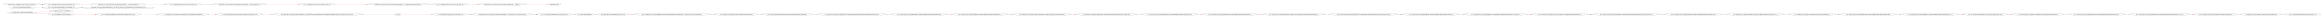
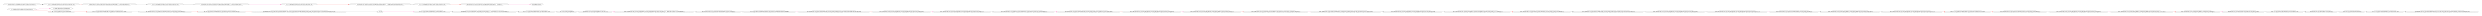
none -> (2321, 12)
